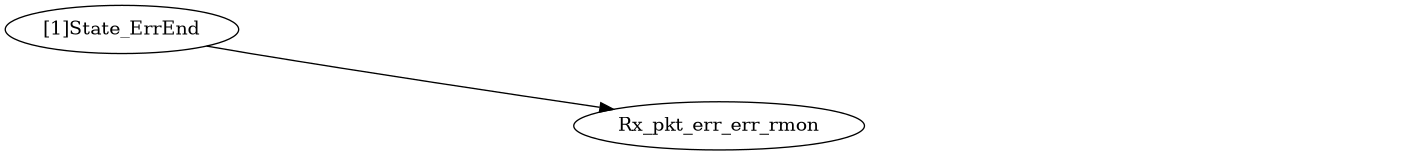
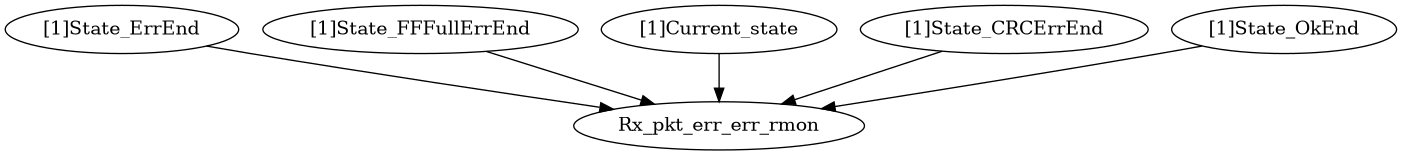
none -> (421, 29)
none -> (719, 29)
none -> (1004, 29)
none -> (1284, 29)
